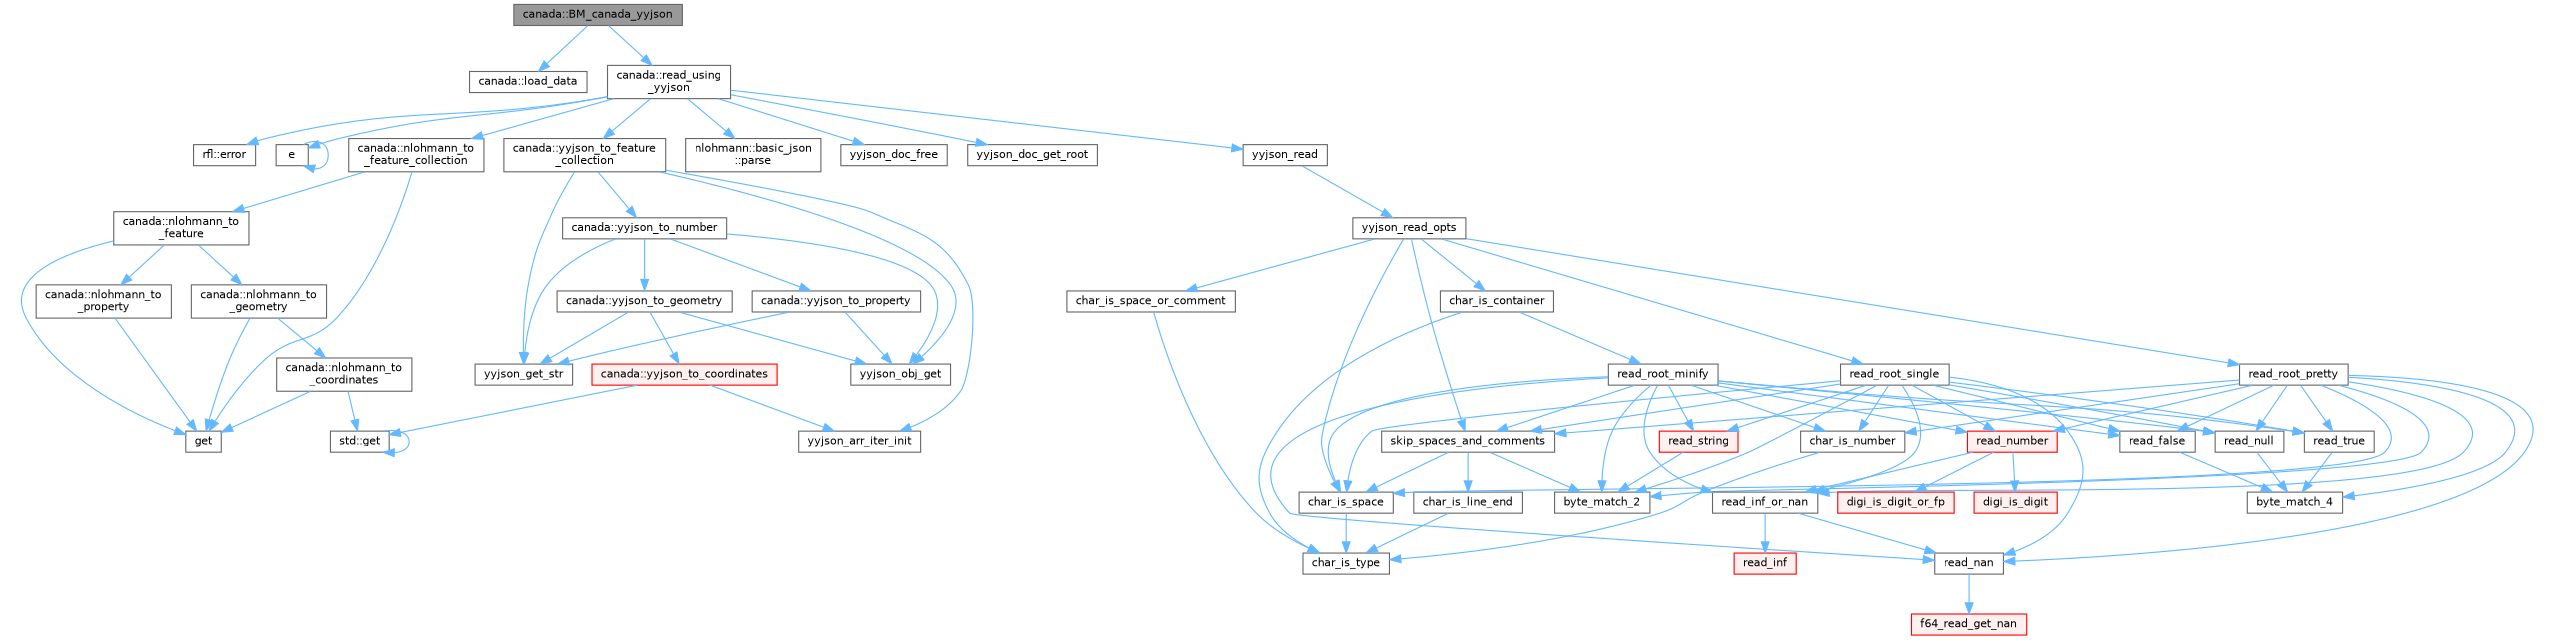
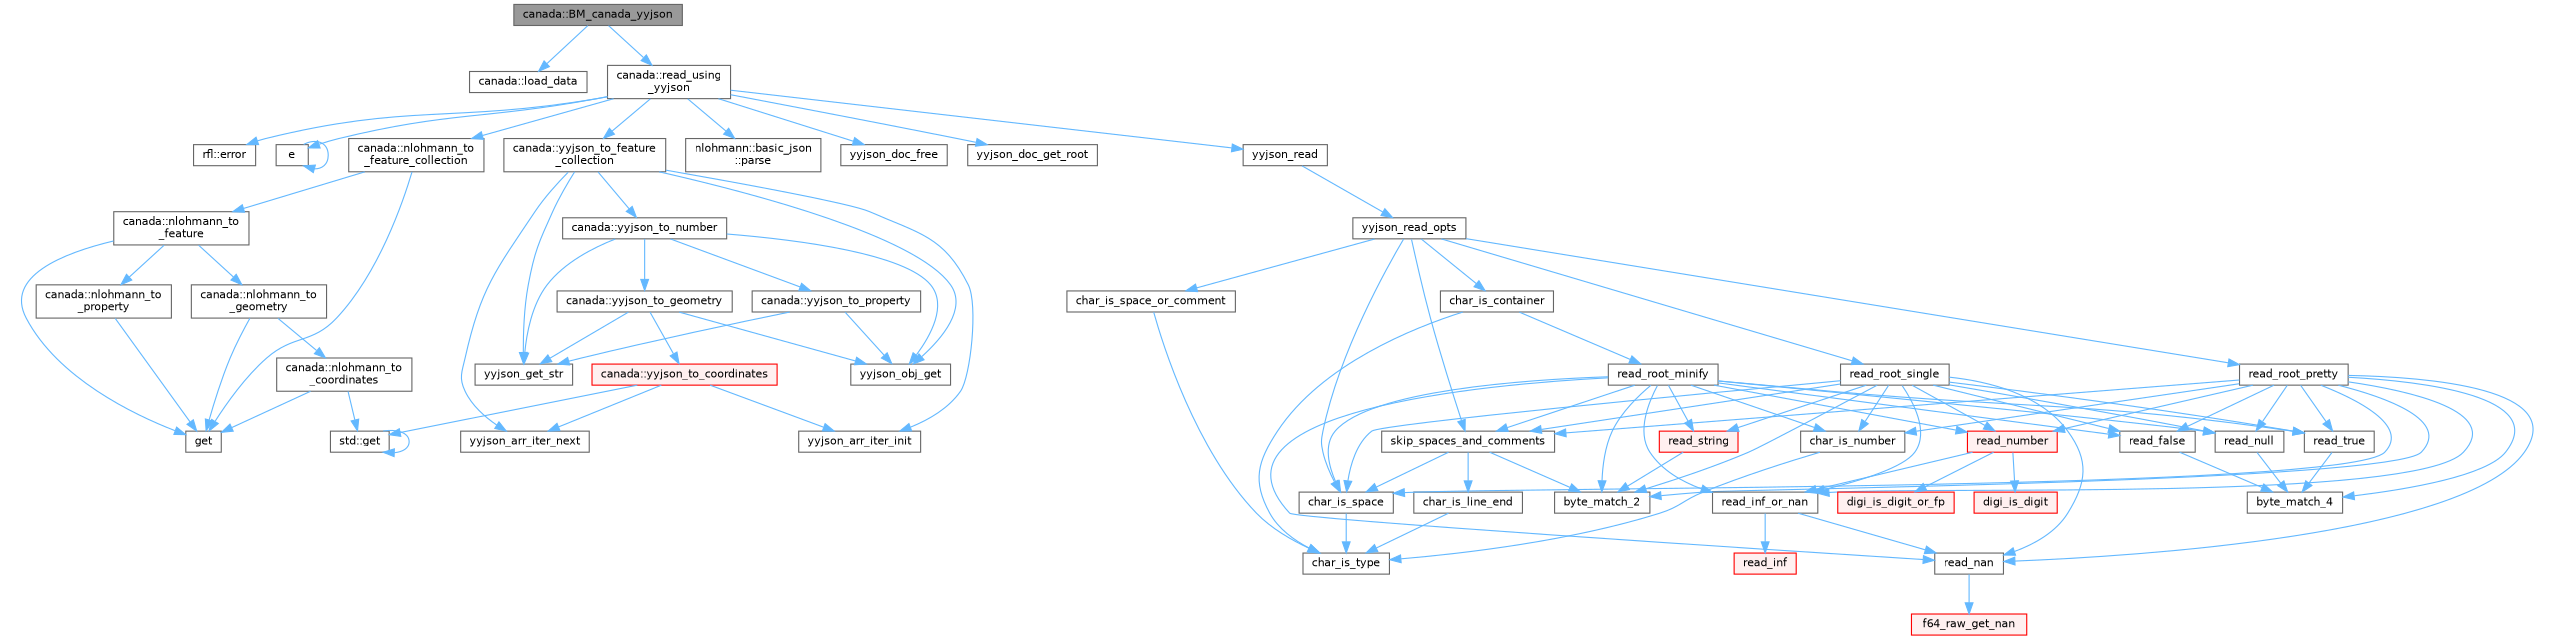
none -> (525, 442)
(1969, 625) -> (1969, 625)
